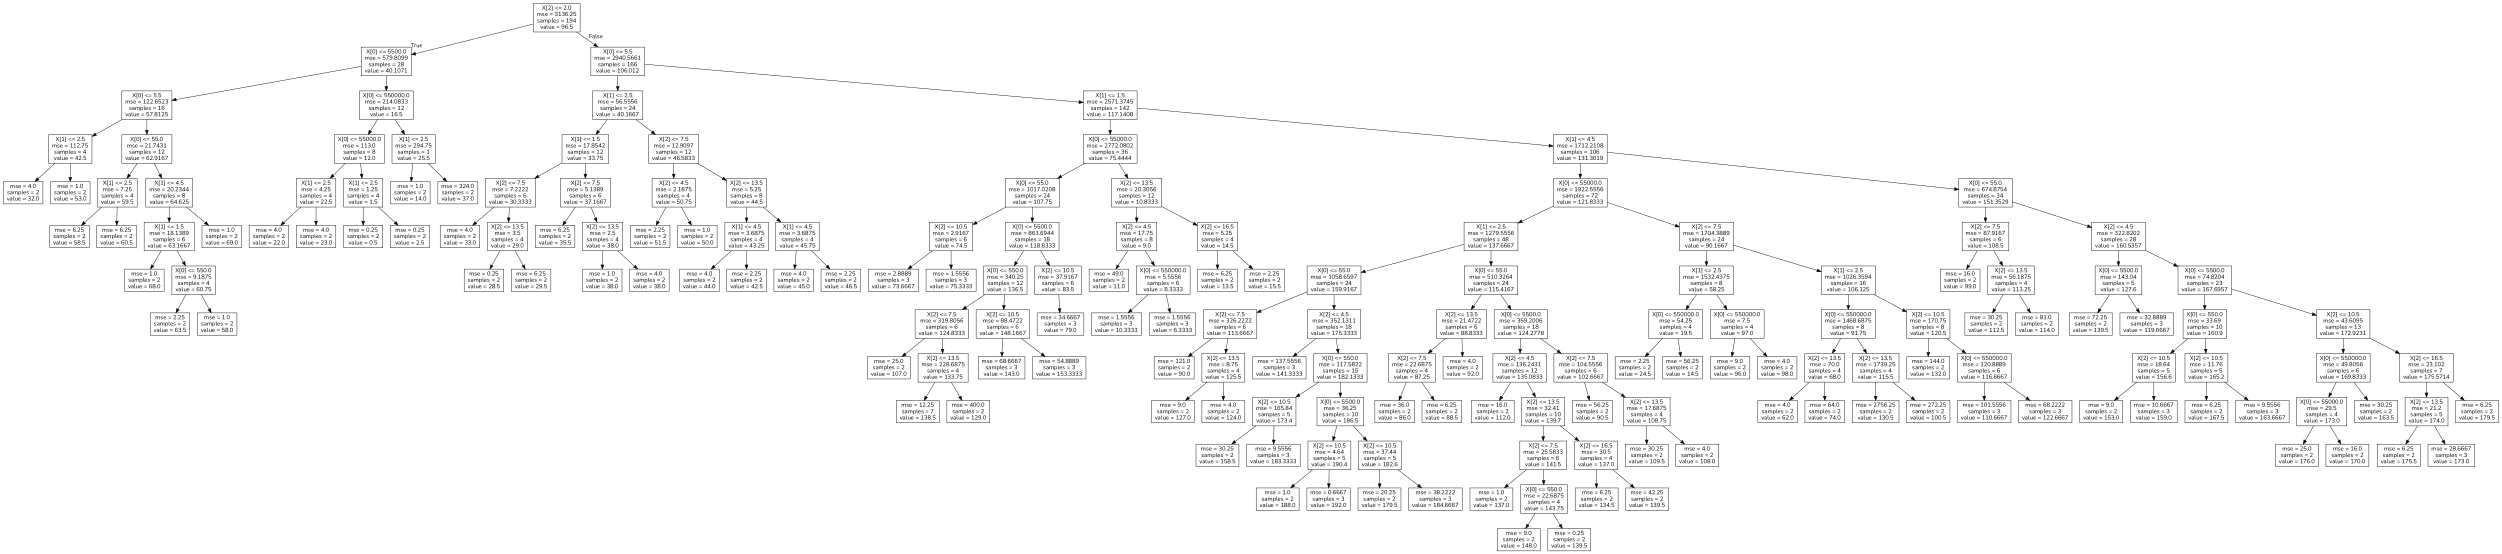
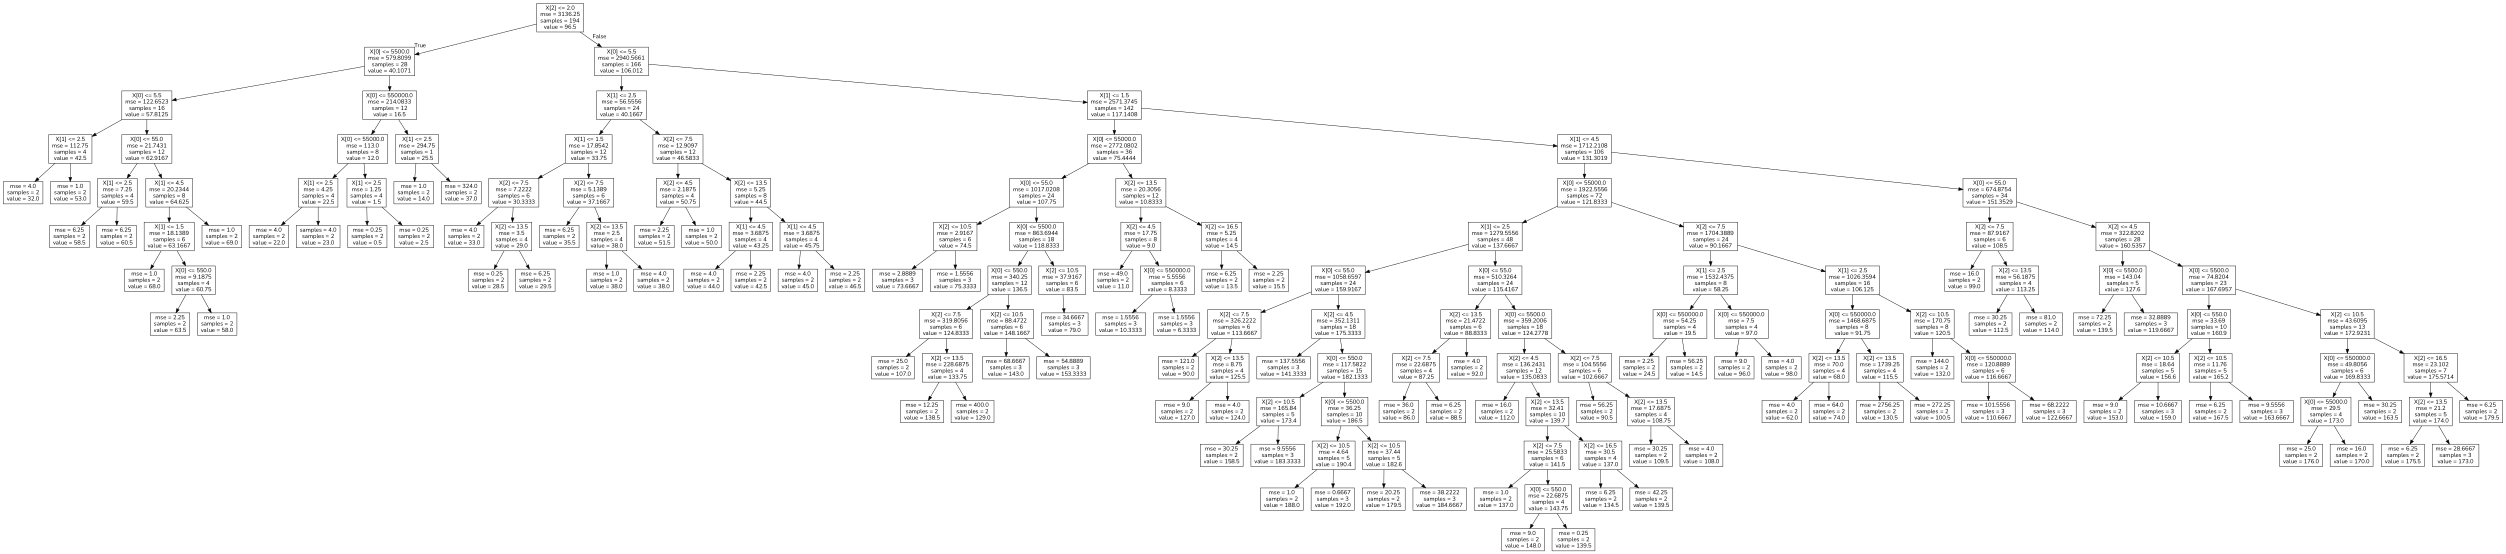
(316, 237) -> (318, 237)
(918, 412) -> (922, 412)
